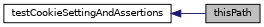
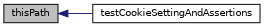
(193, 14) -> (80, 14)
